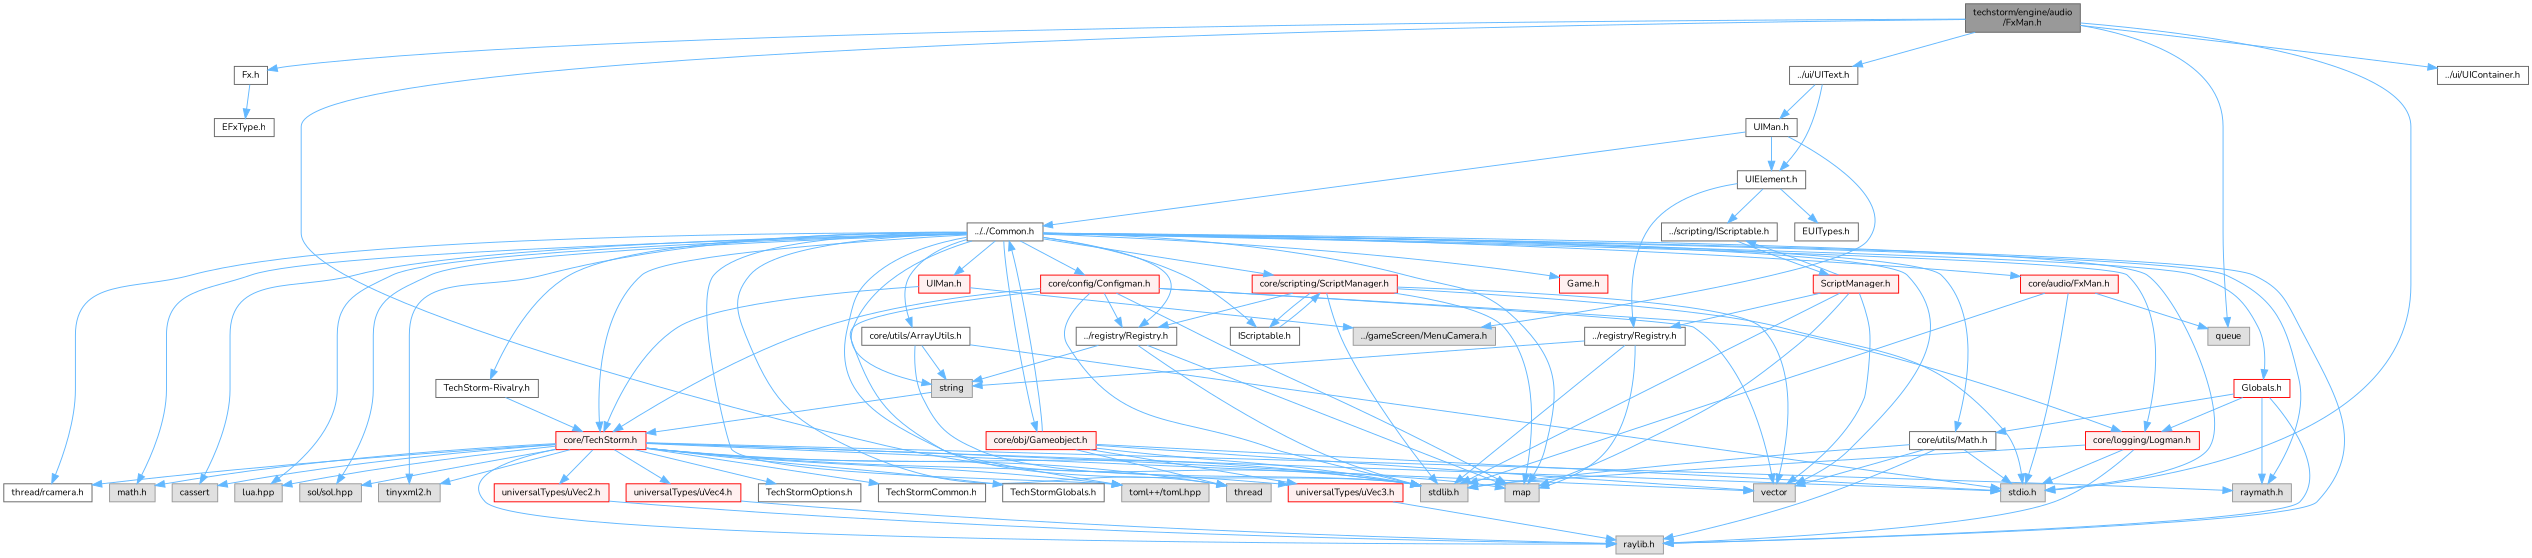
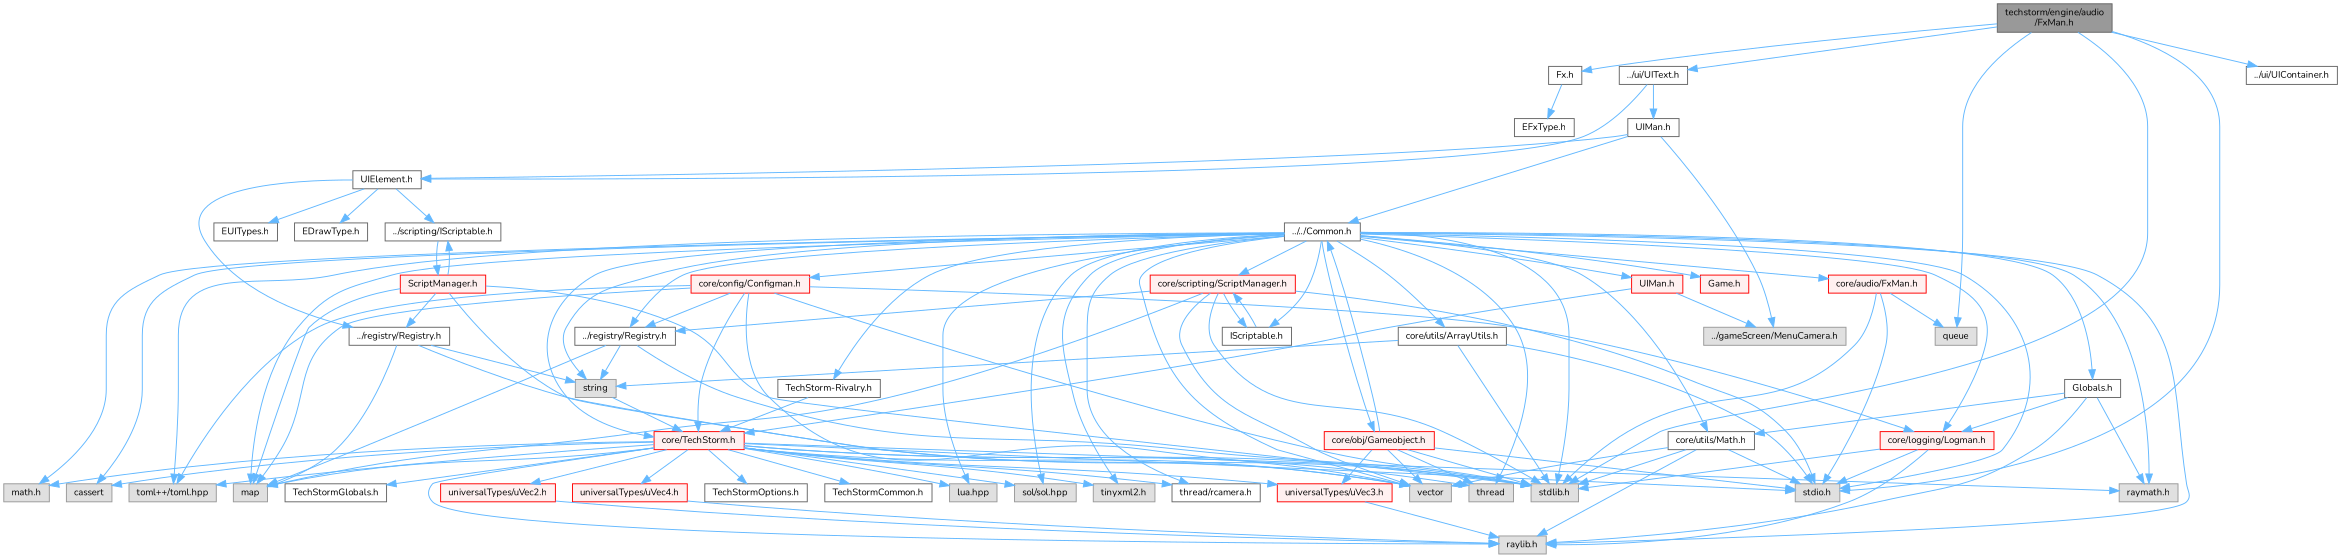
none -> (331, 232)
(2262, 388) -> (2093, 388)
